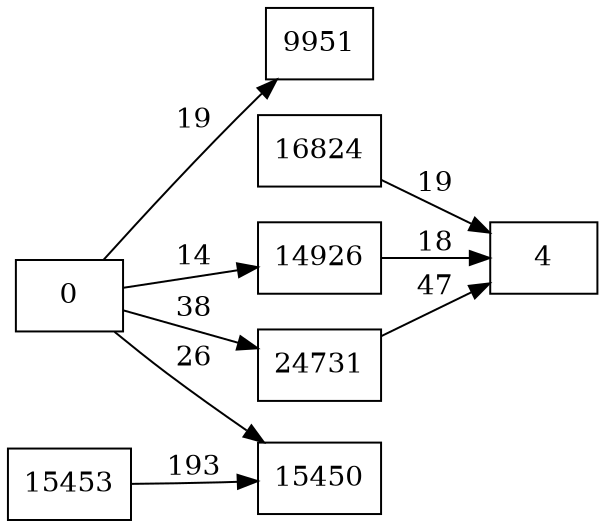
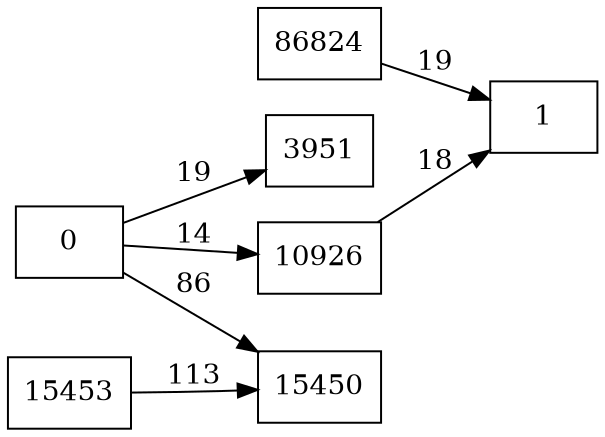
(320, 44) -> (320, 151)
(320, 151) -> (320, 44)
(320, 258) -> (320, 258)
(544, 258) -> (544, 117)
(195, 358) -> (195, 285)
(320, 365) -> none
(195, 467) -> (195, 376)
